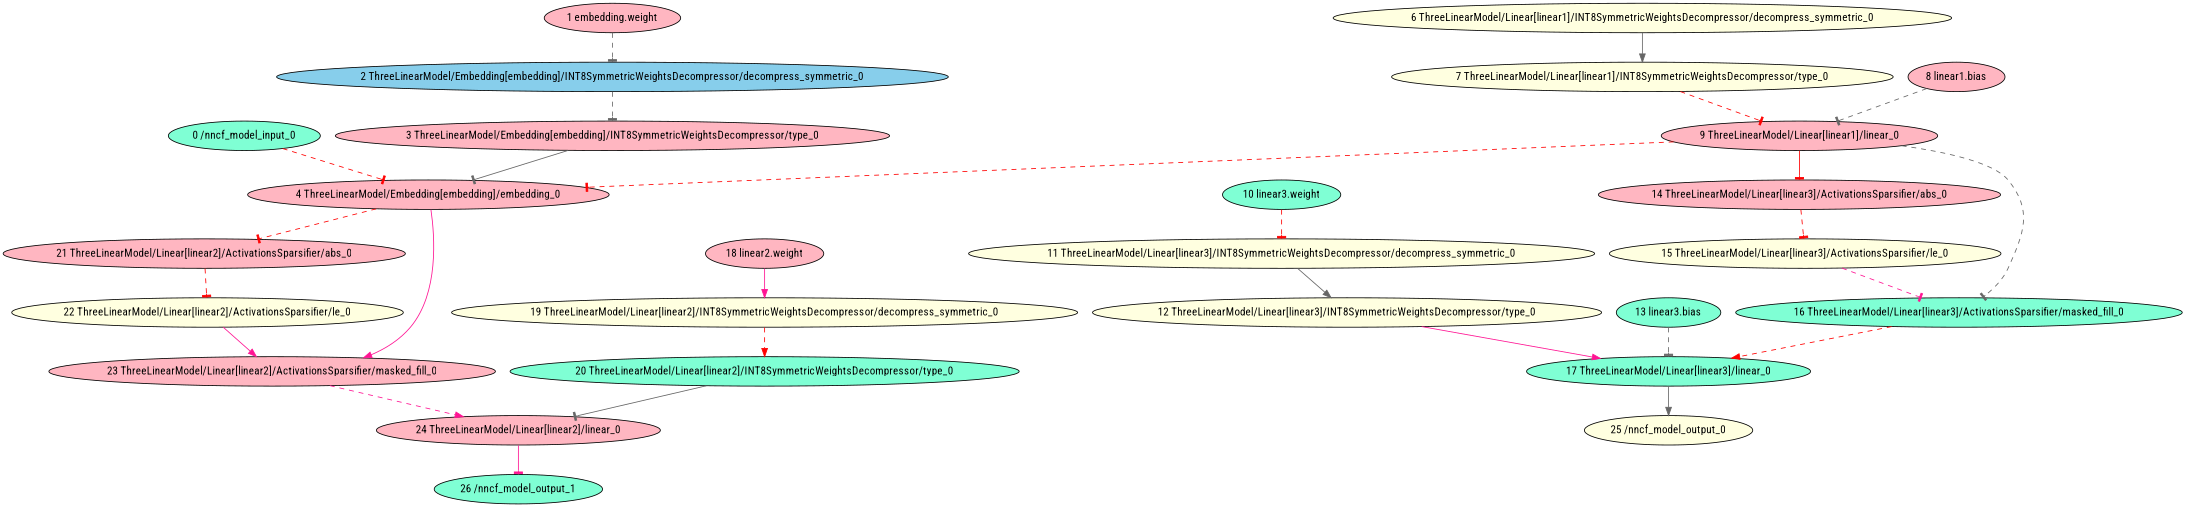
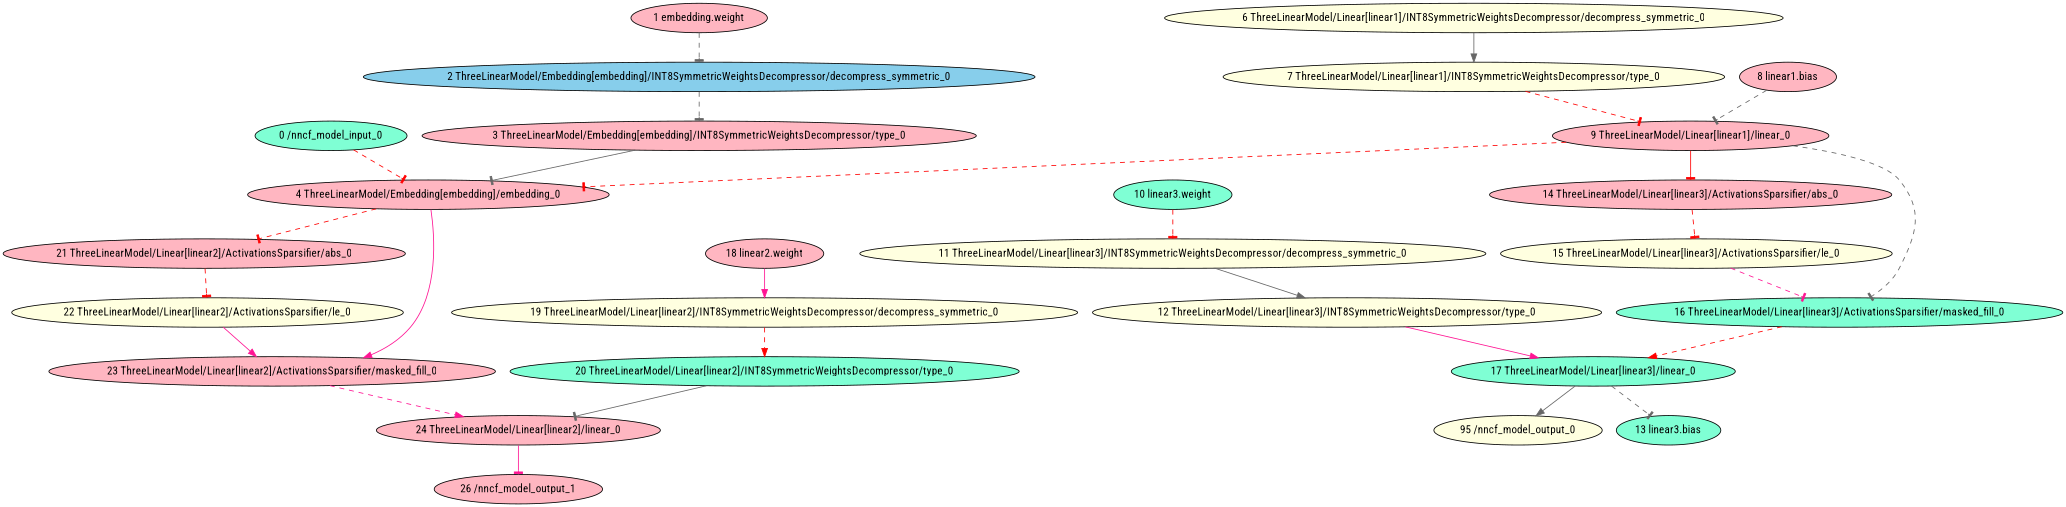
(1669, 340) -> (1630, 400)
(1669, 430) -> (1518, 430)
(518, 489) -> (518, 489)
